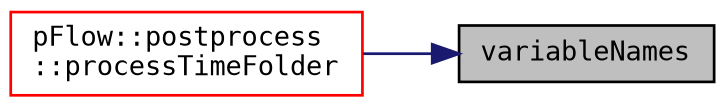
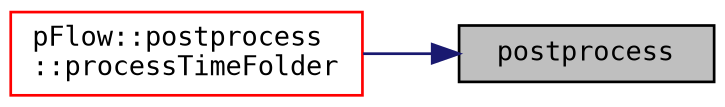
(587, 54) -> (587, 54)
